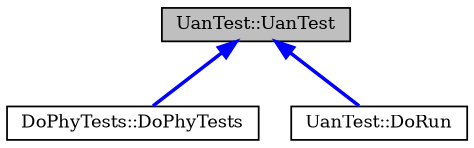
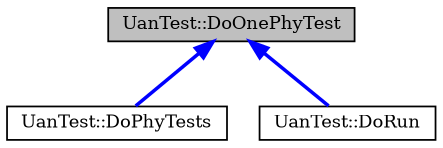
(256, 25) -> (231, 25)
(133, 123) -> (117, 123)
